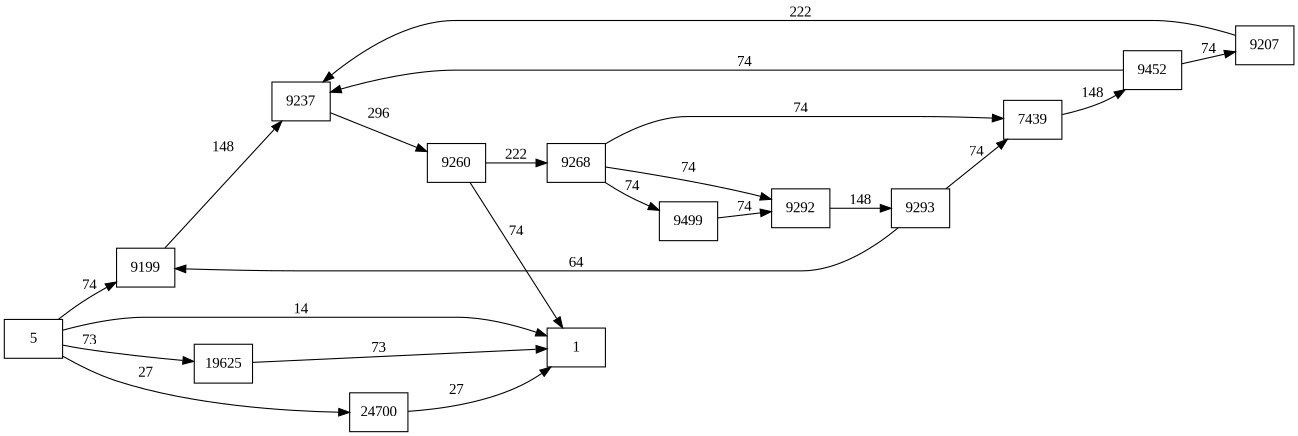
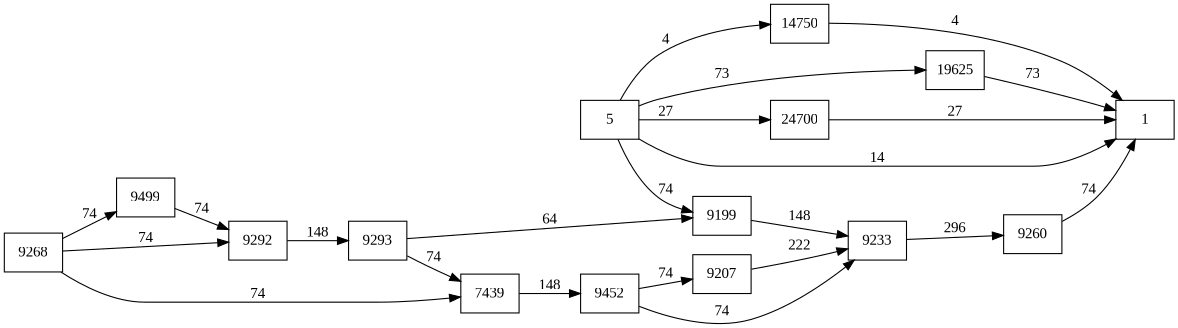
none -> (800, 24)
(301, 101) -> (877, 241)
(511, 163) -> none
